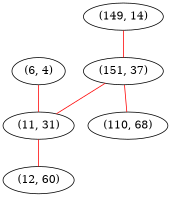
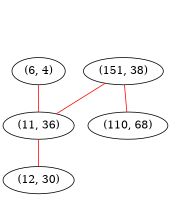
(123, 17) -> none
(123, 71) -> (123, 71)
(39, 126) -> (39, 126)
(39, 180) -> (39, 180)
